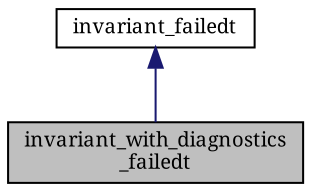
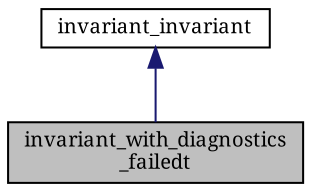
(156, 28) -> (156, 28)
